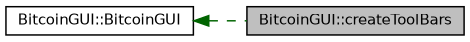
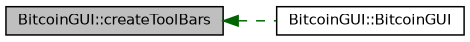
(228, 21) -> (257, 21)
